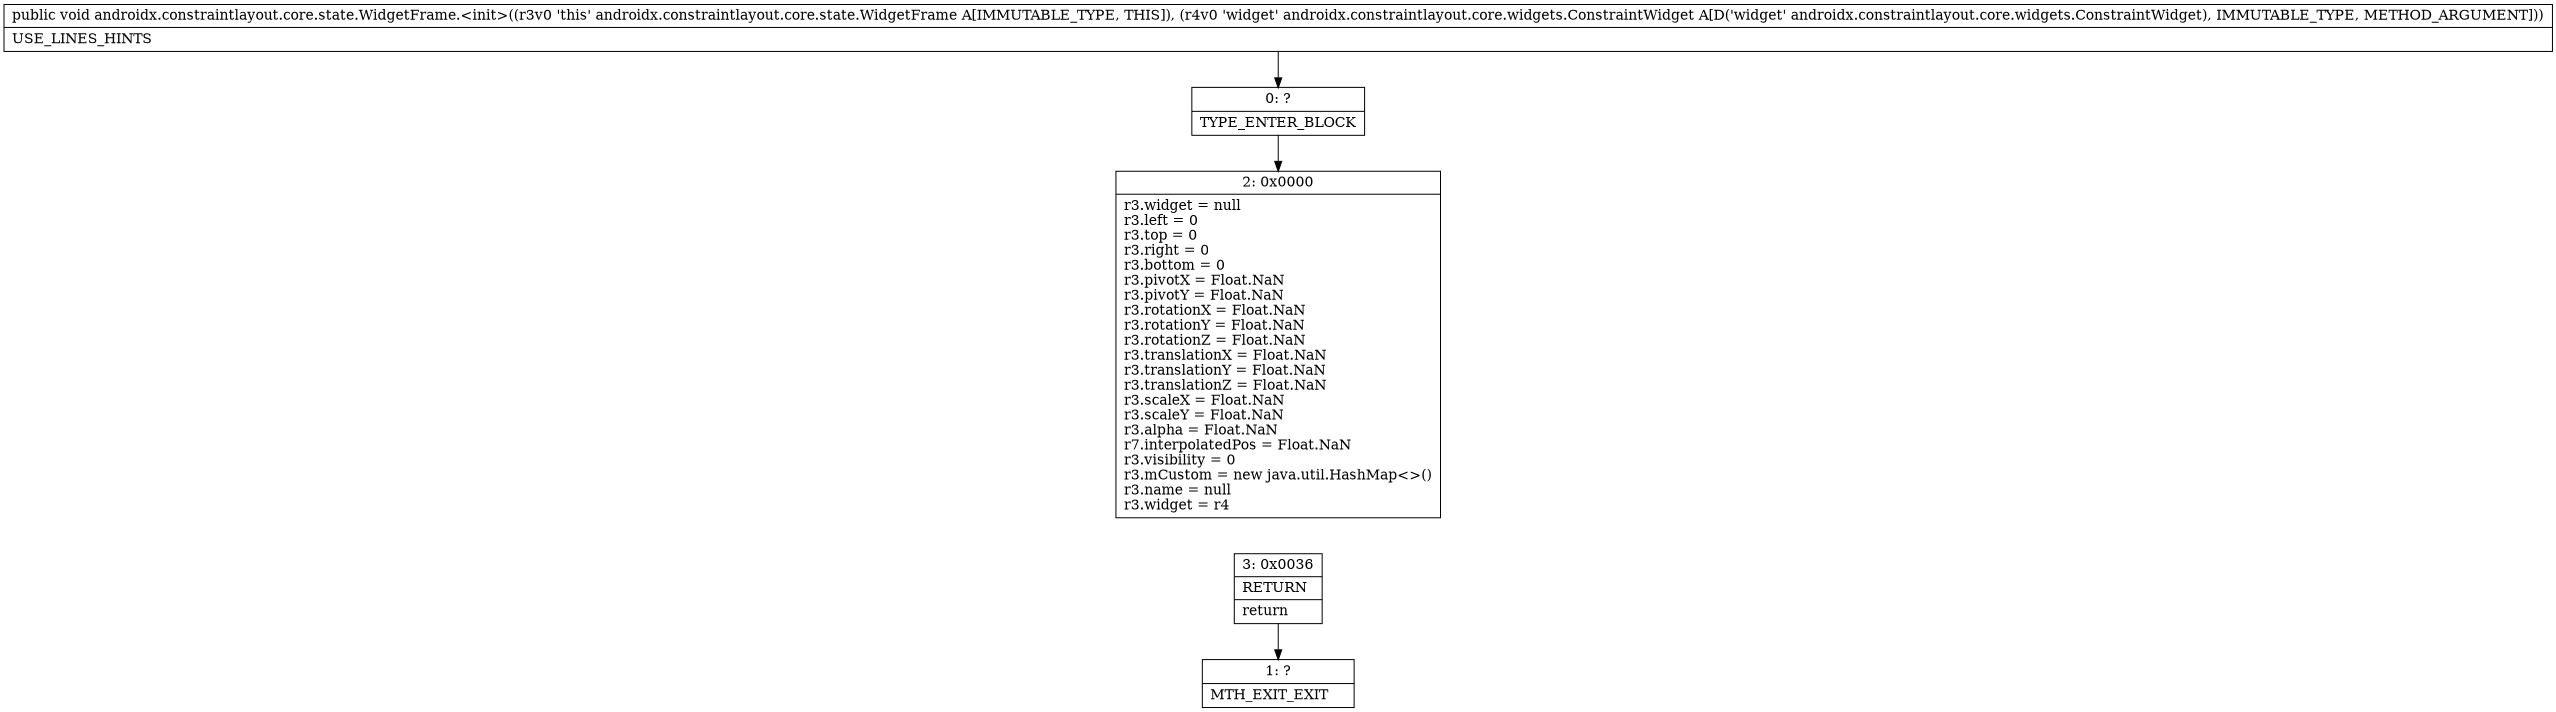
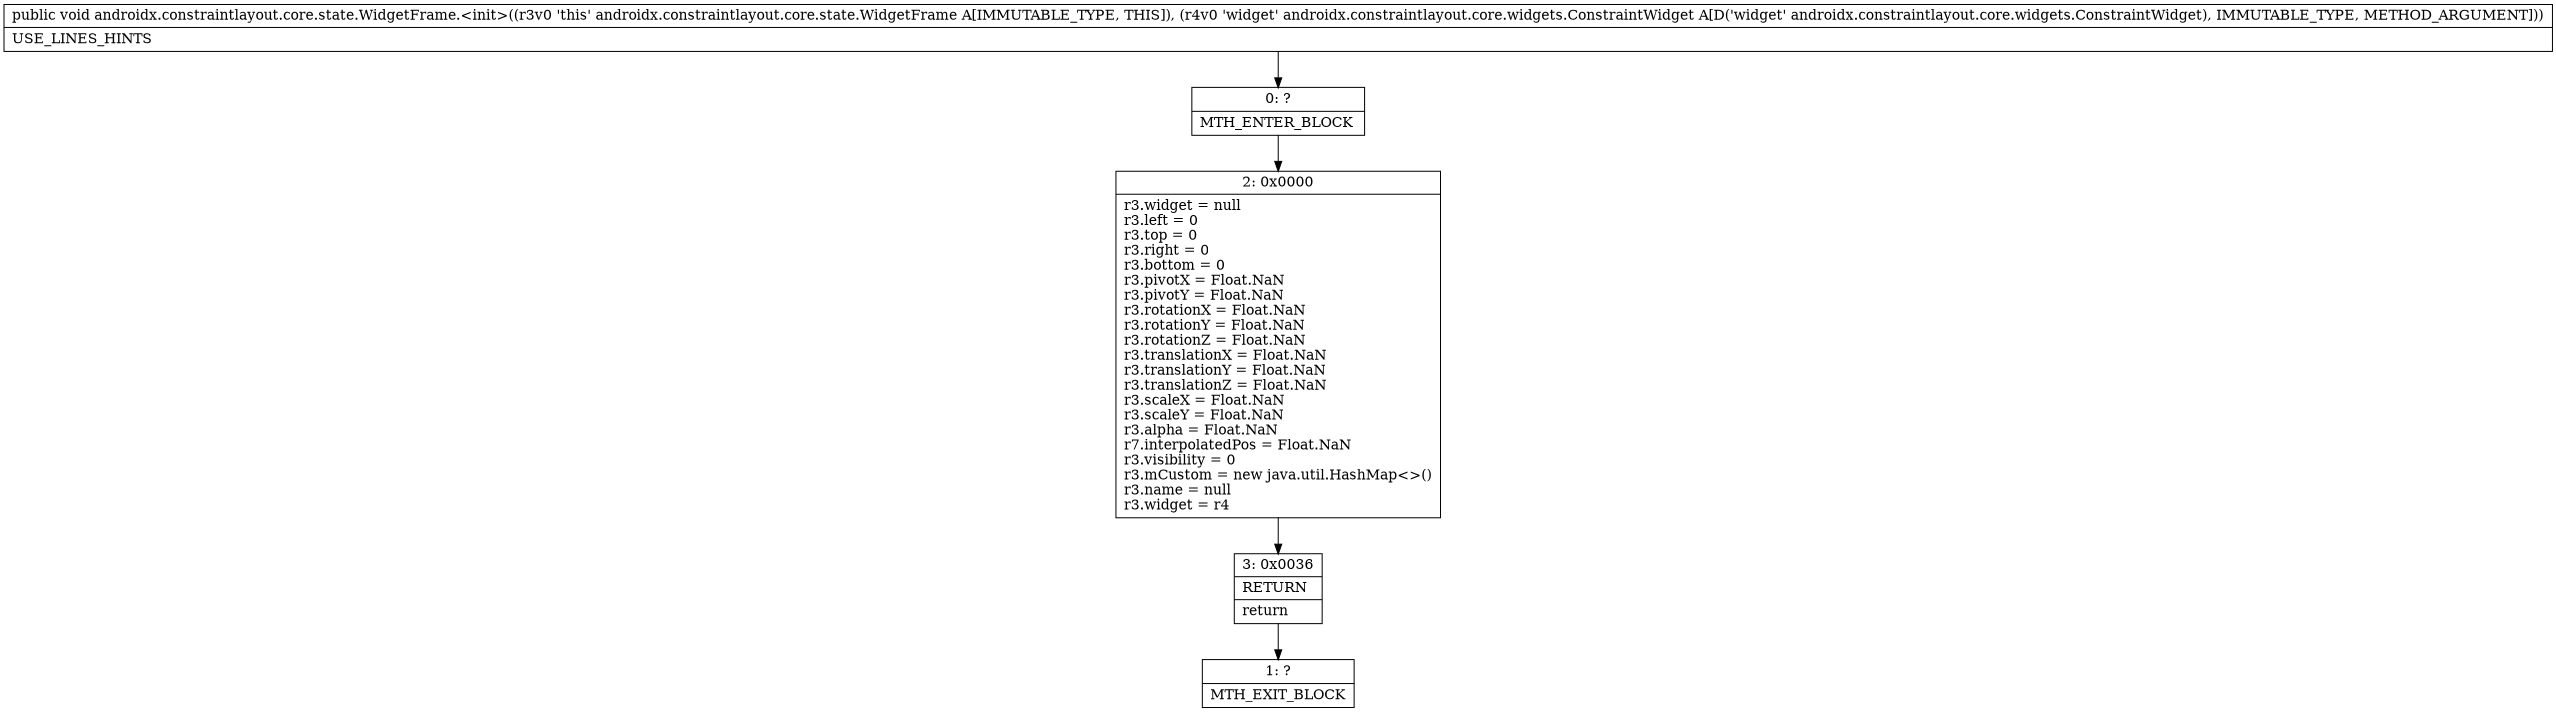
(1278, 123) -> (1277, 123)
none -> (1278, 531)
(1269, 695) -> (1278, 695)
